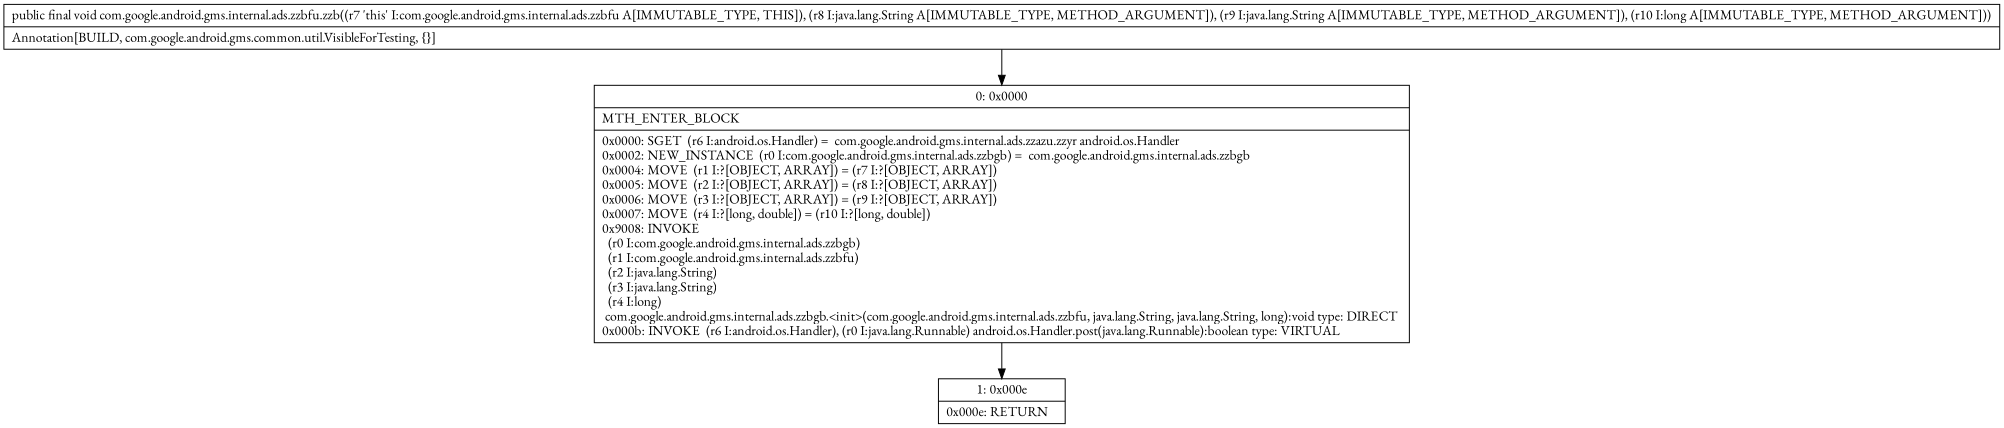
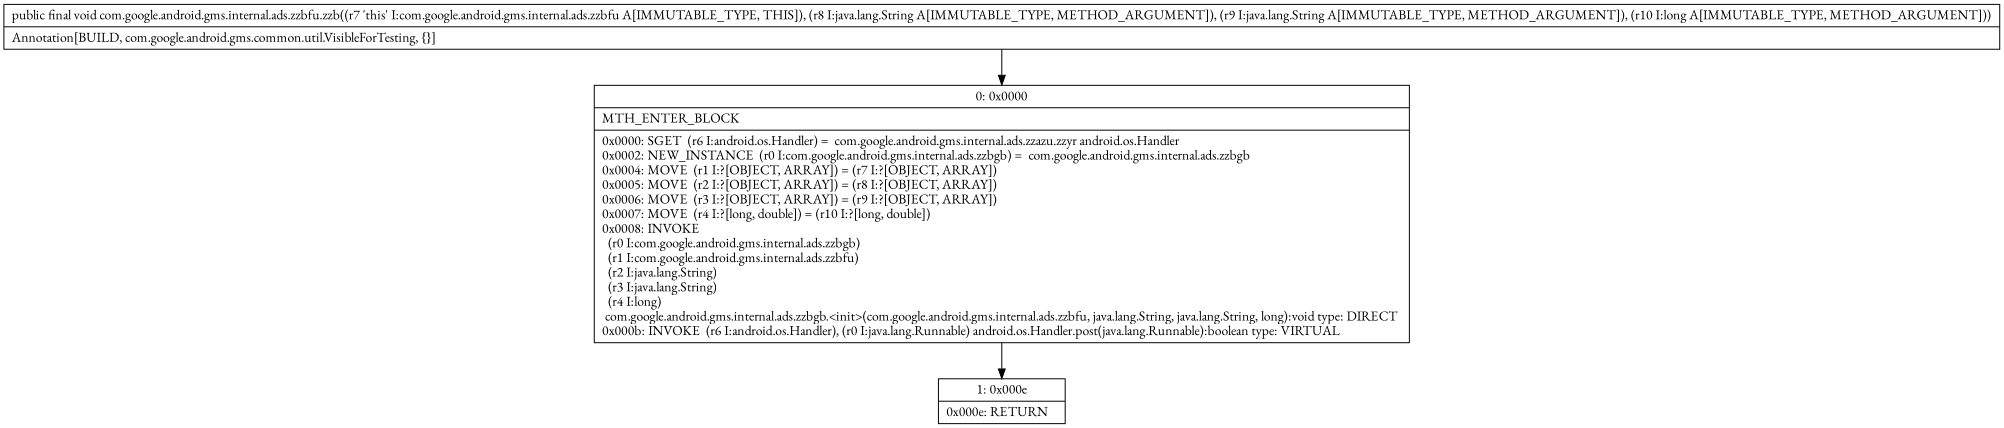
(654, 229) -> (654, 229)
